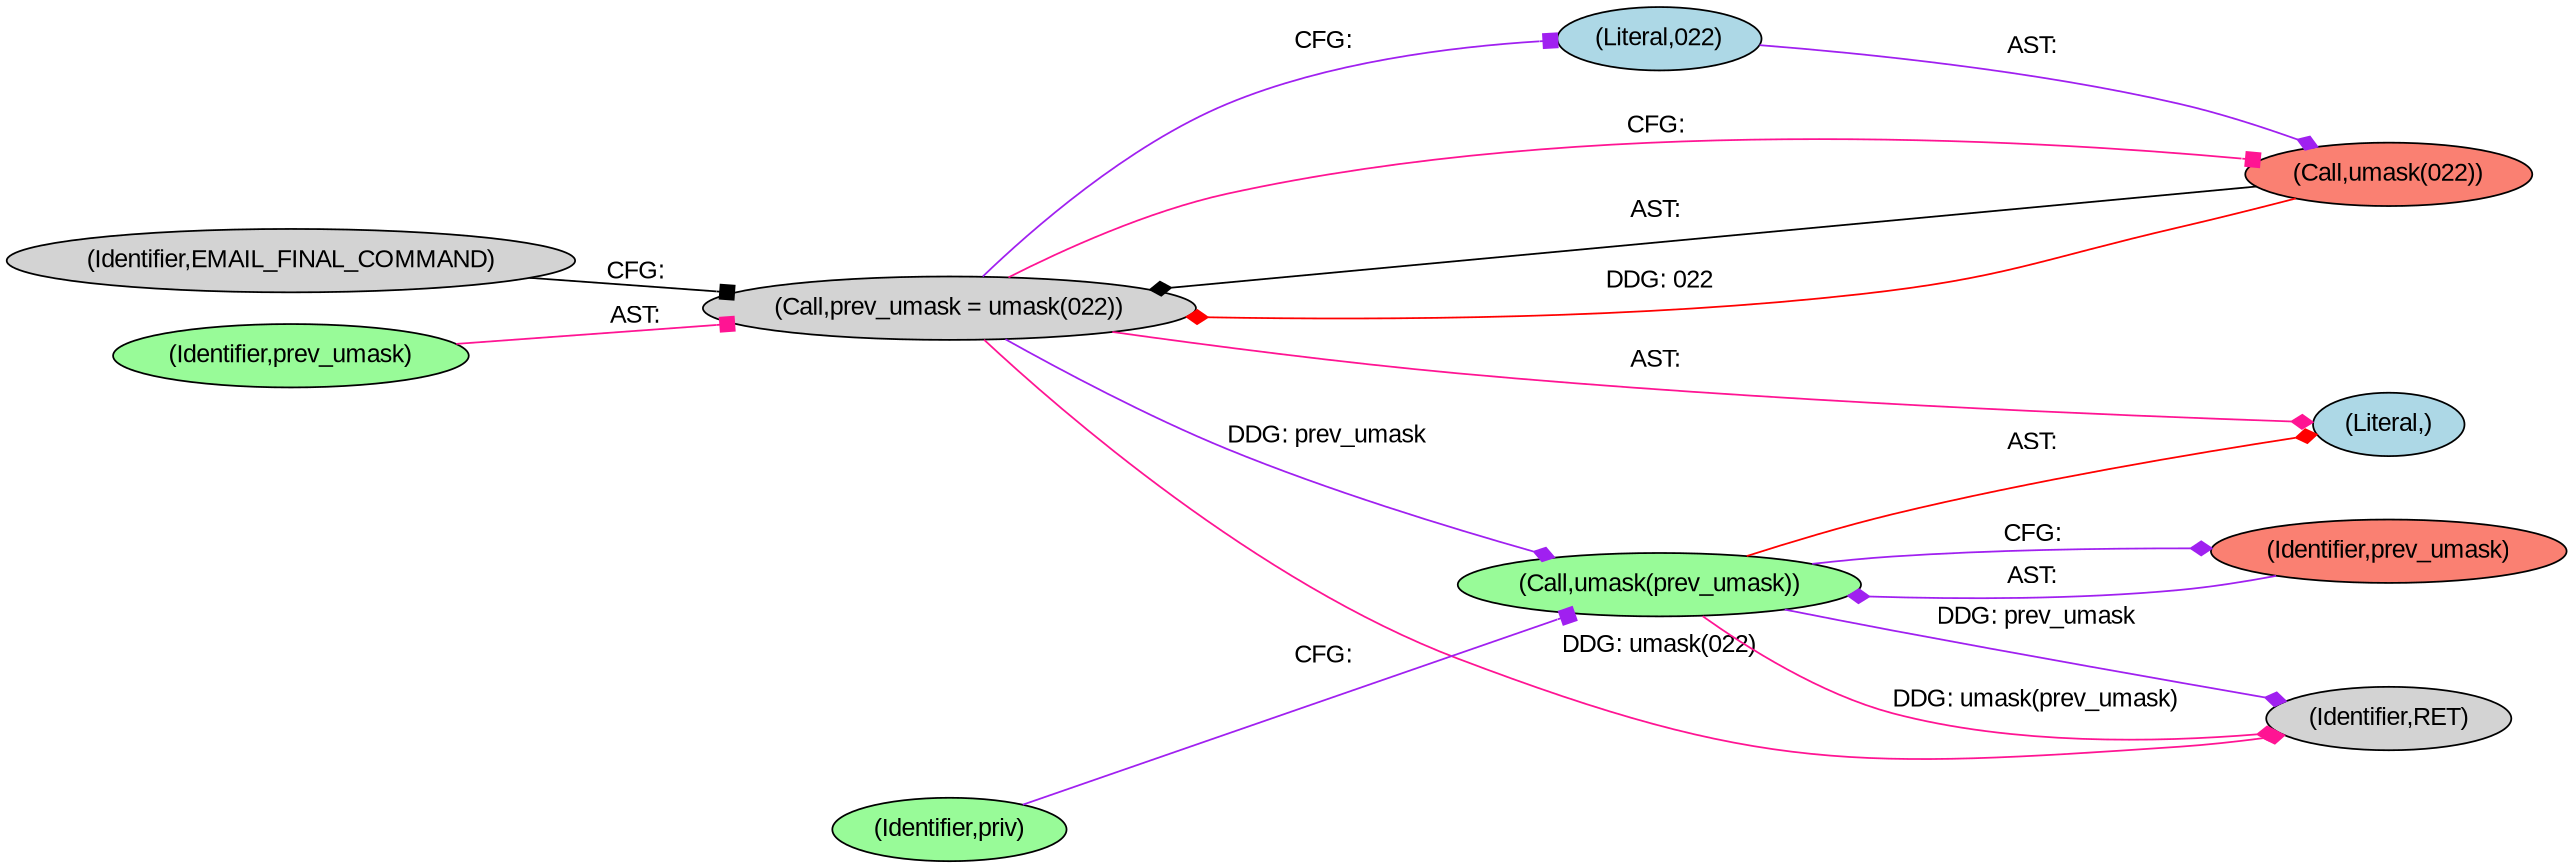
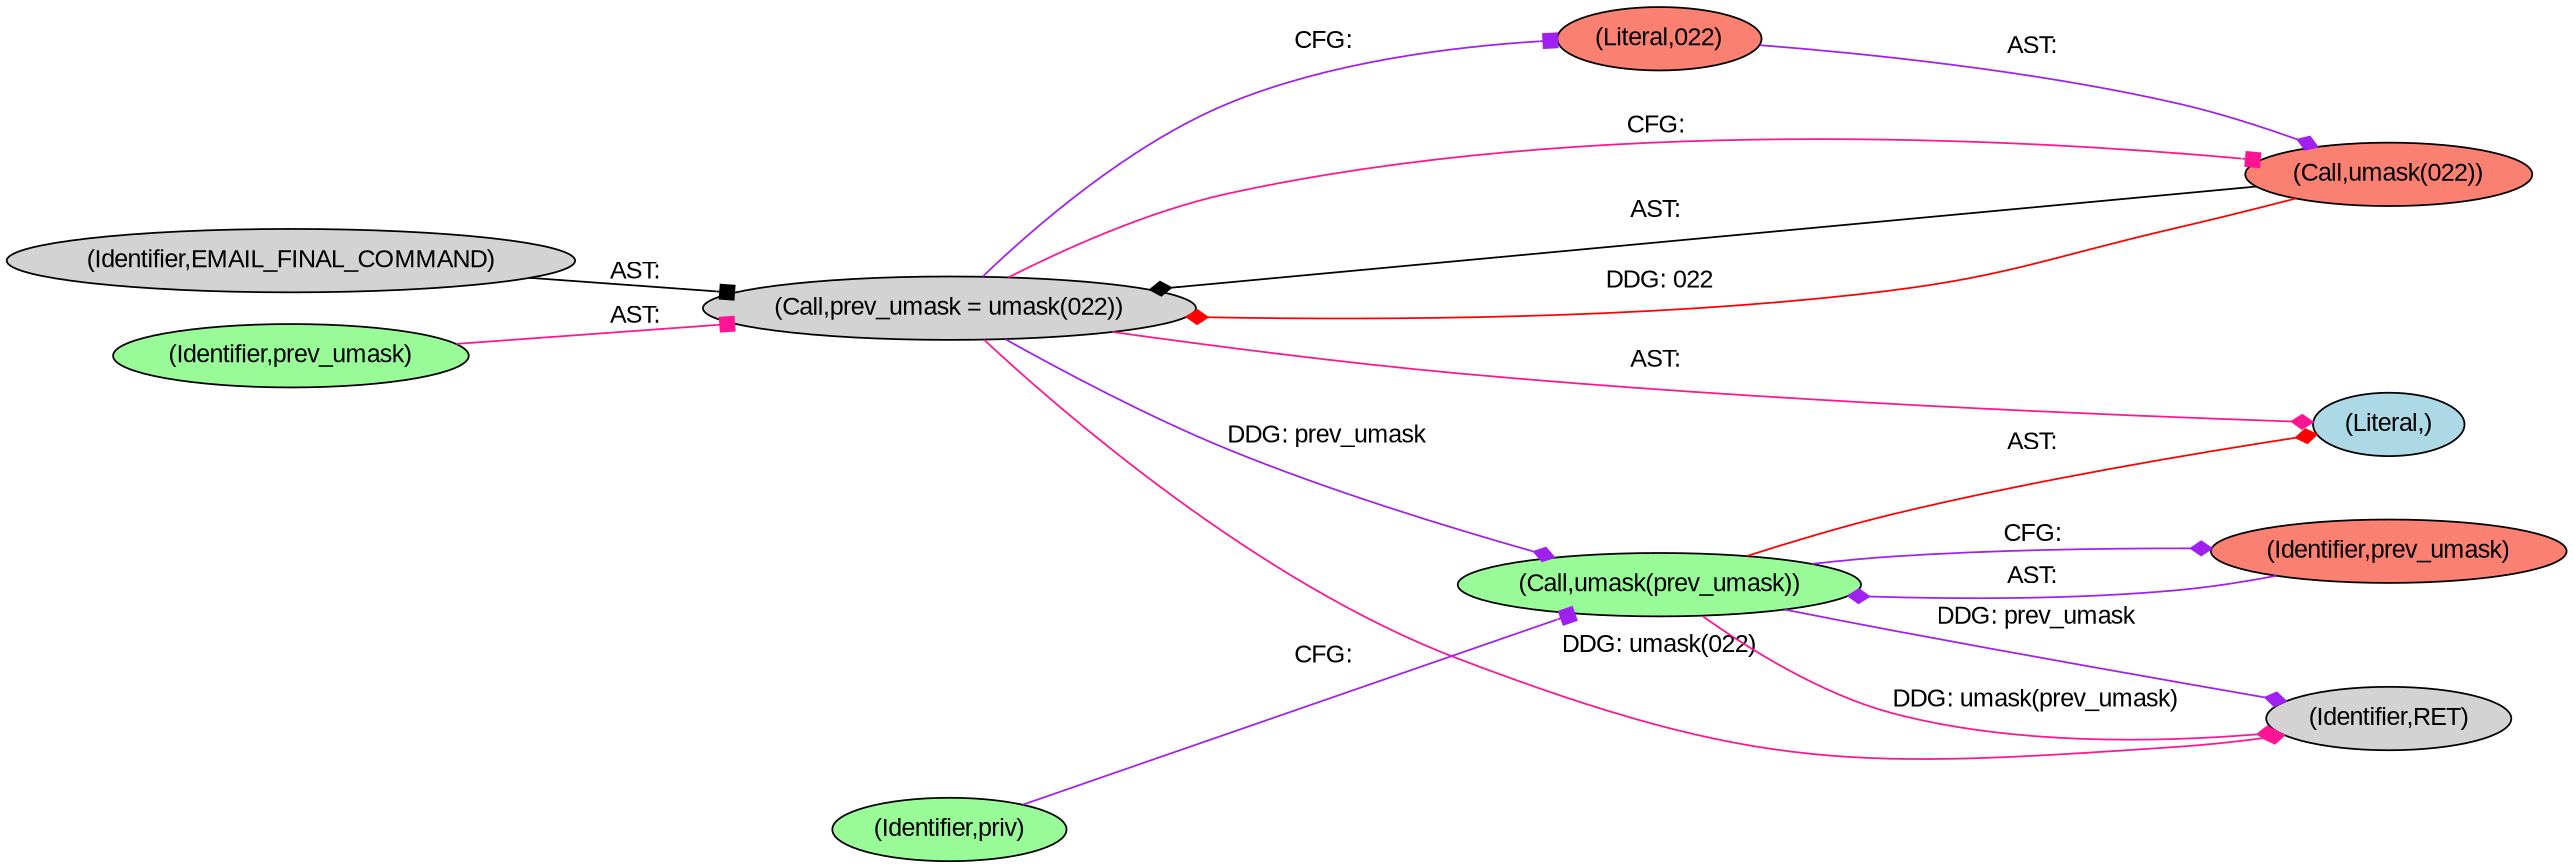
(1659, 39) -> (1659, 39)
(639, 272) -> (639, 272)
